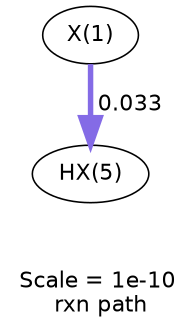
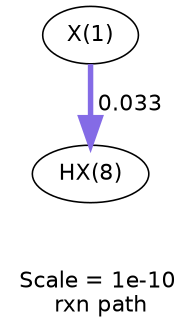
(91, 174) -> (91, 174)
